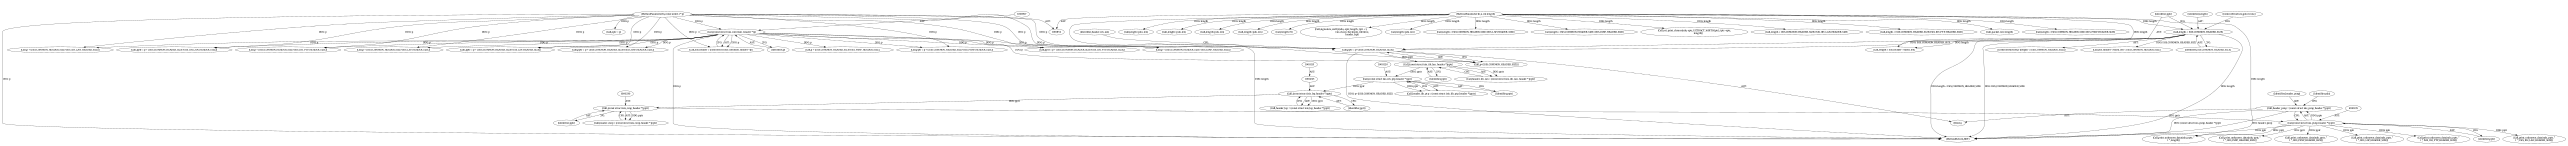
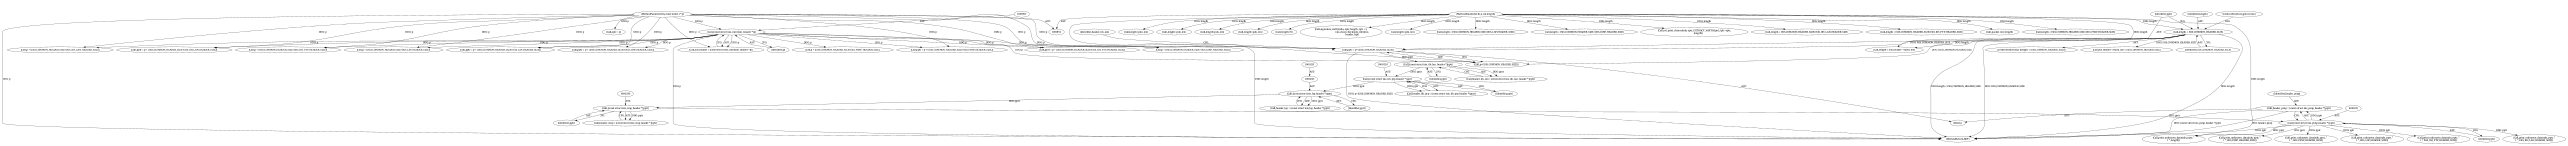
none -> (1859, 58)
(2322, 94) -> none
